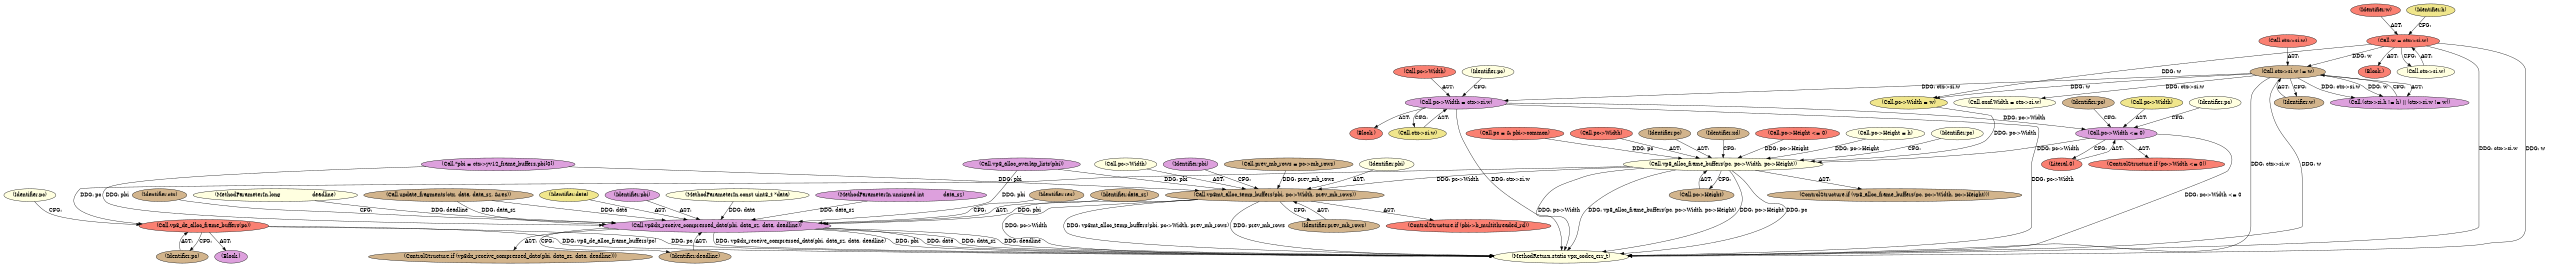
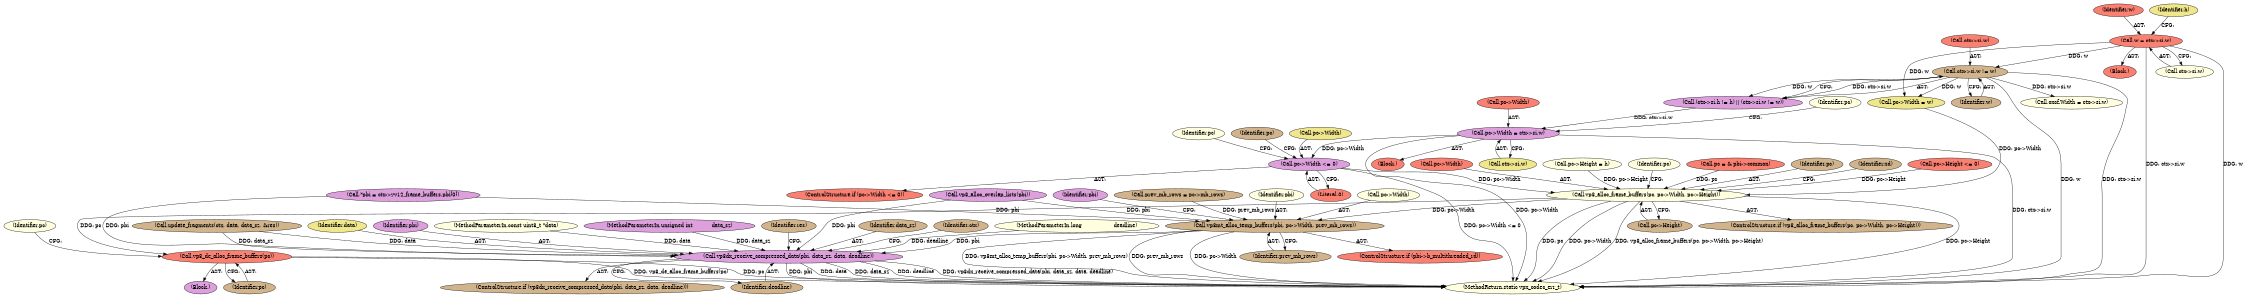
(1880, 87) -> (1620, 118)
